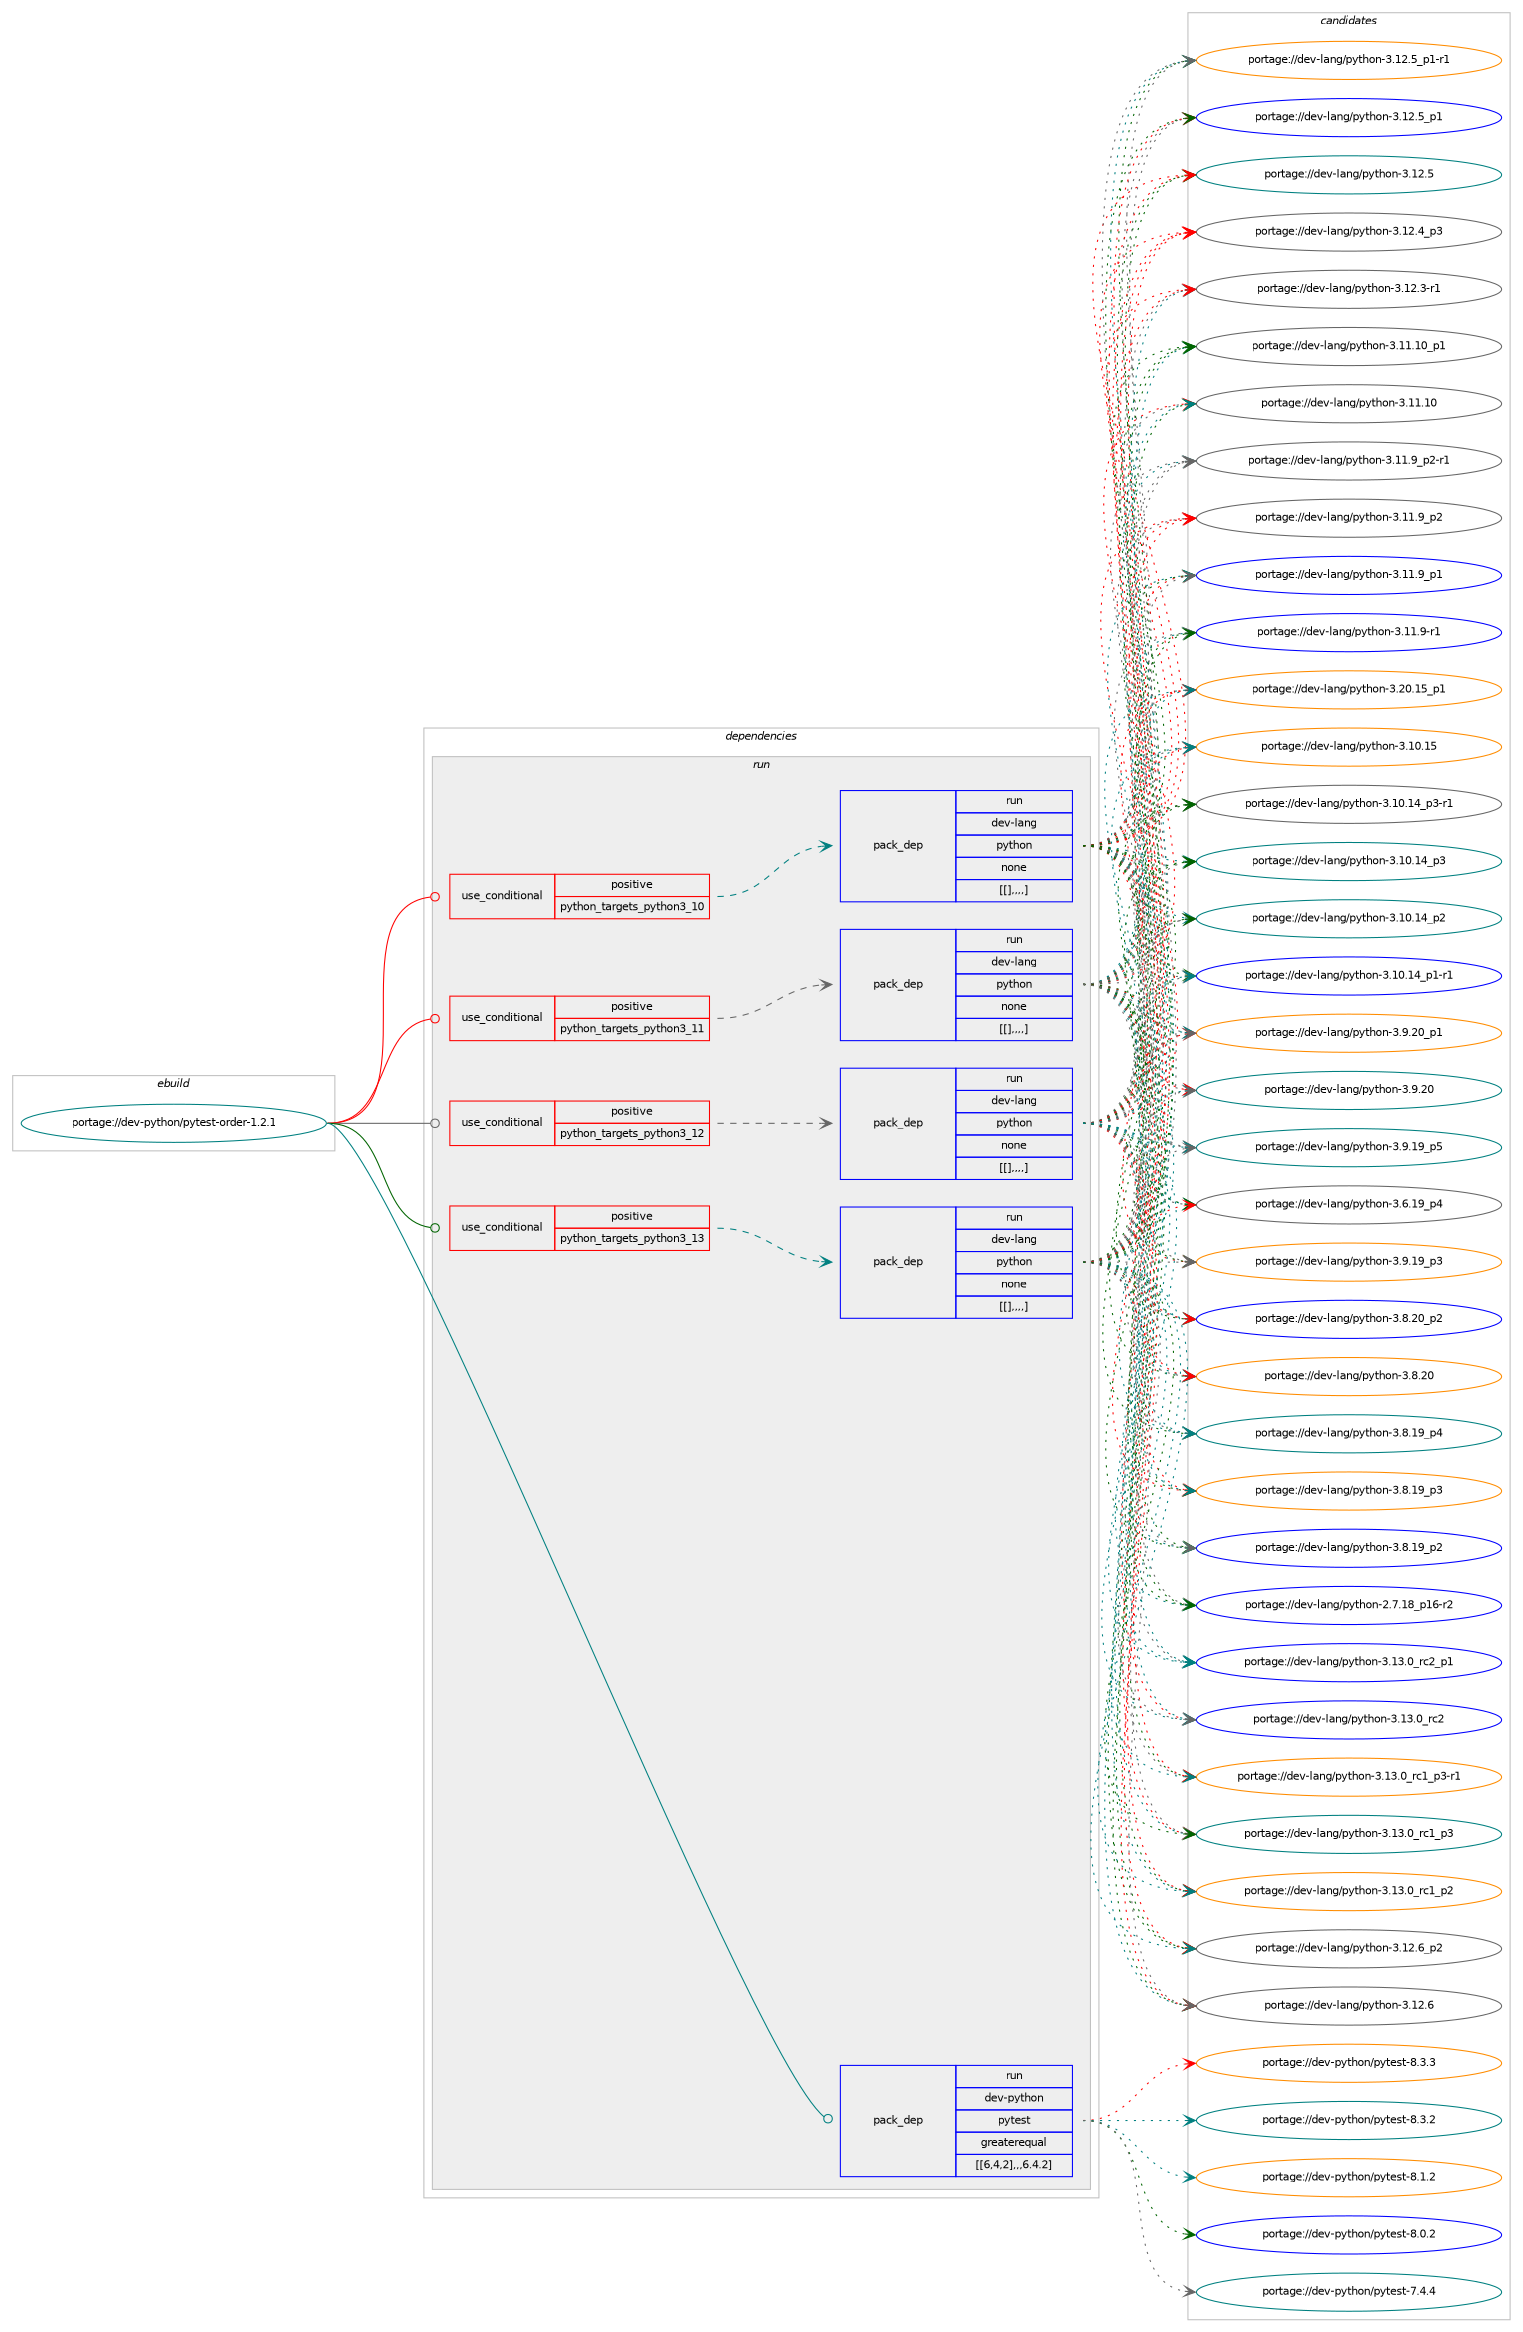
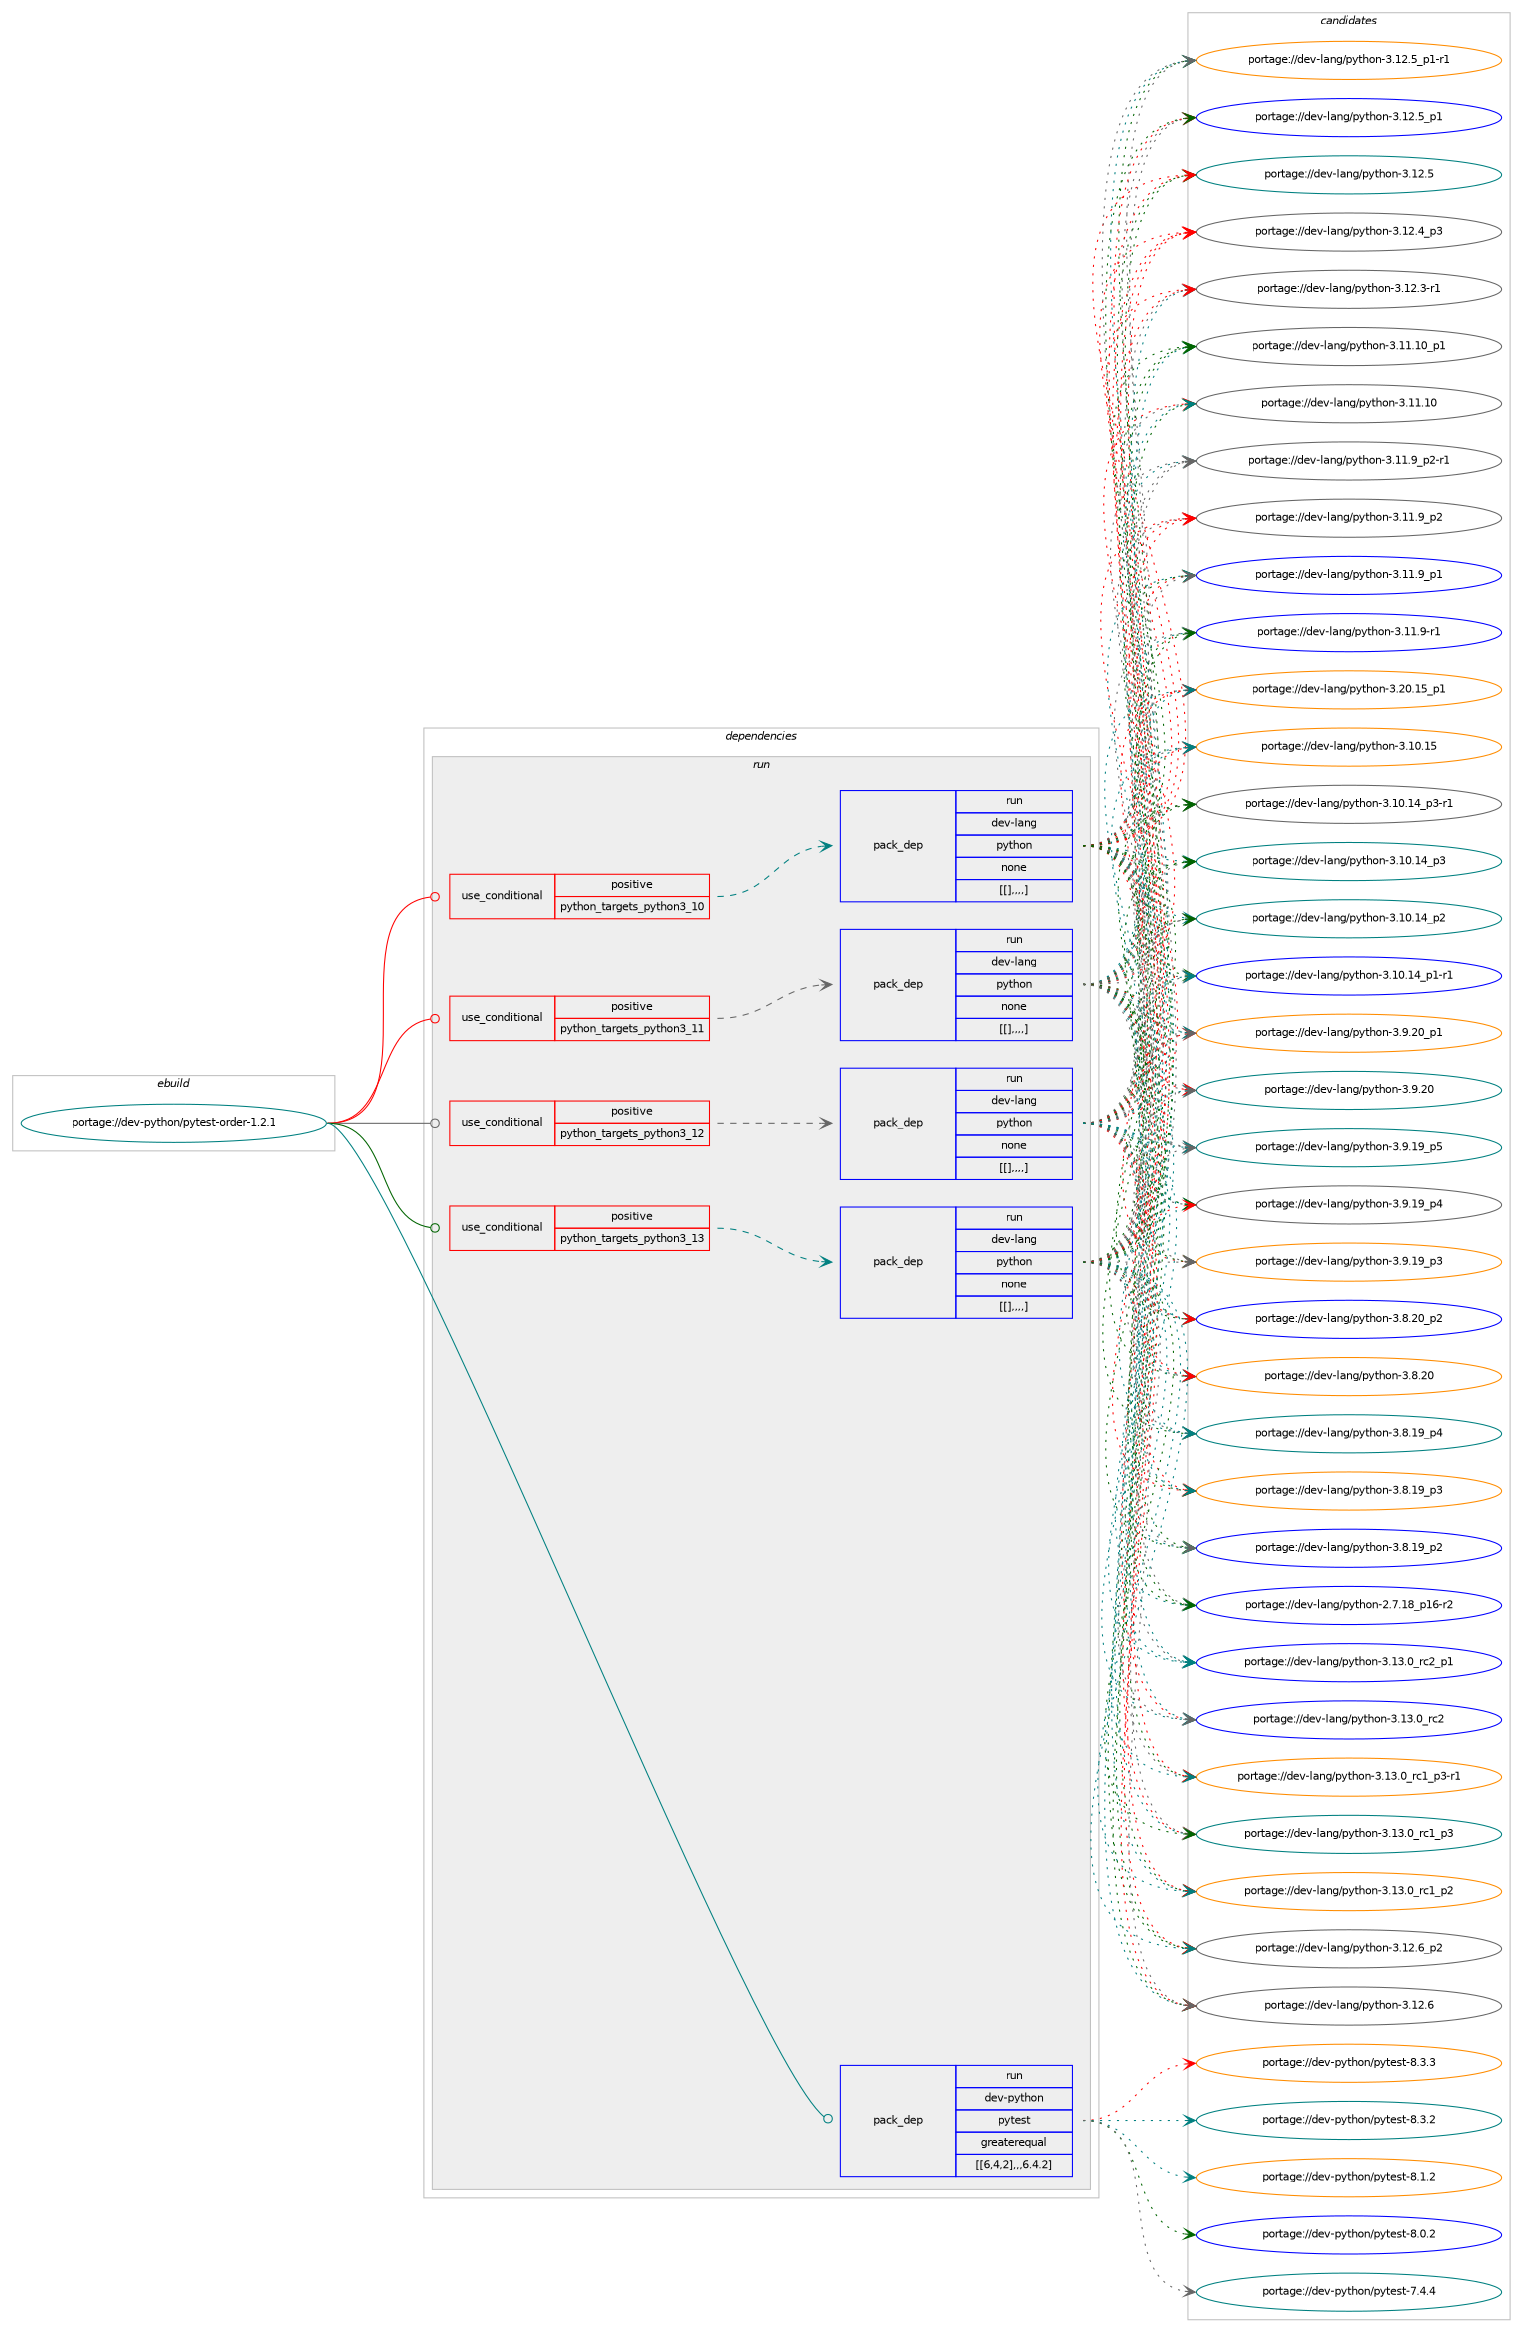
(1349, 1205) -> (1349, 1205)
